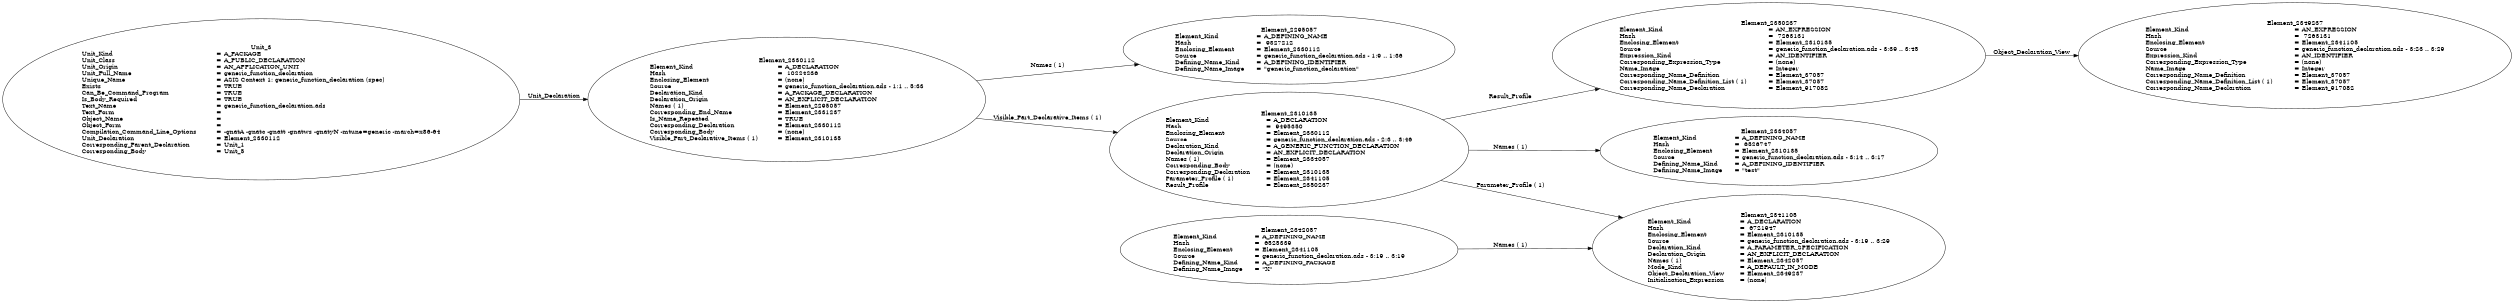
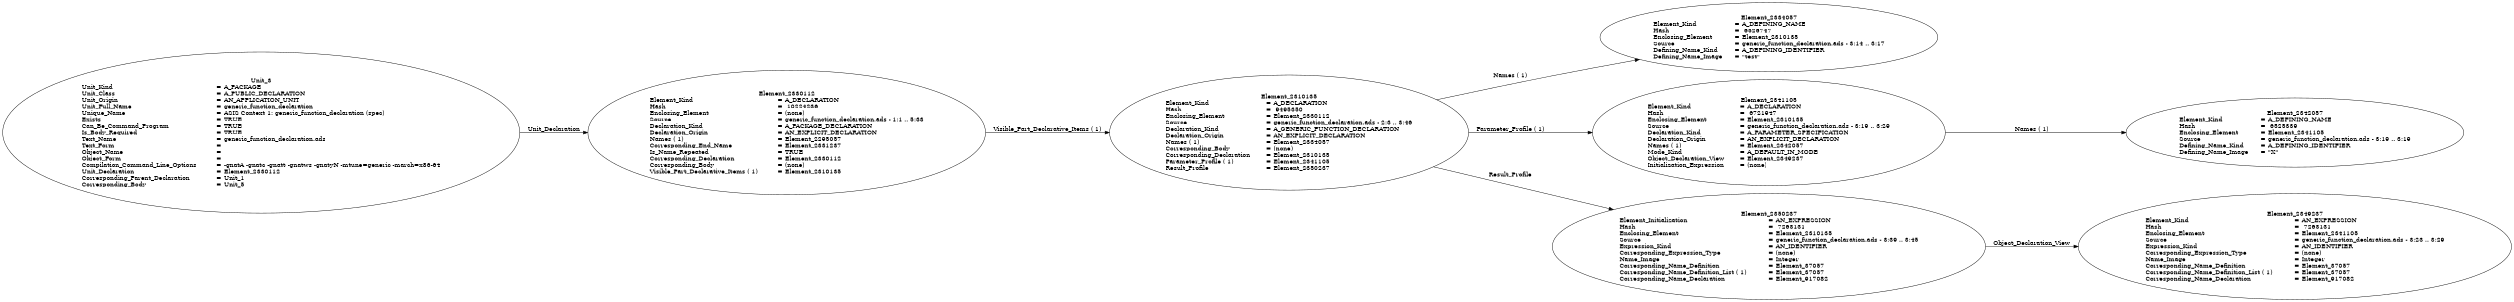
(1645, 30) -> (1657, 221)
(1289, 50) -> none
(1523, 249) -> (2034, 133)
(1299, 263) -> (2309, 146)
